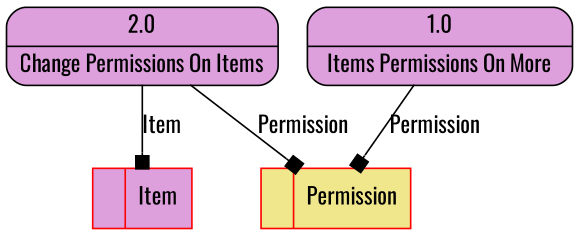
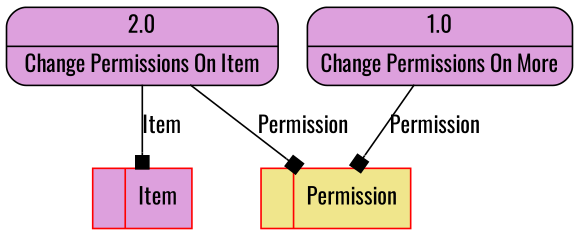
(142, 65) -> (142, 65)
(440, 65) -> (440, 65)
